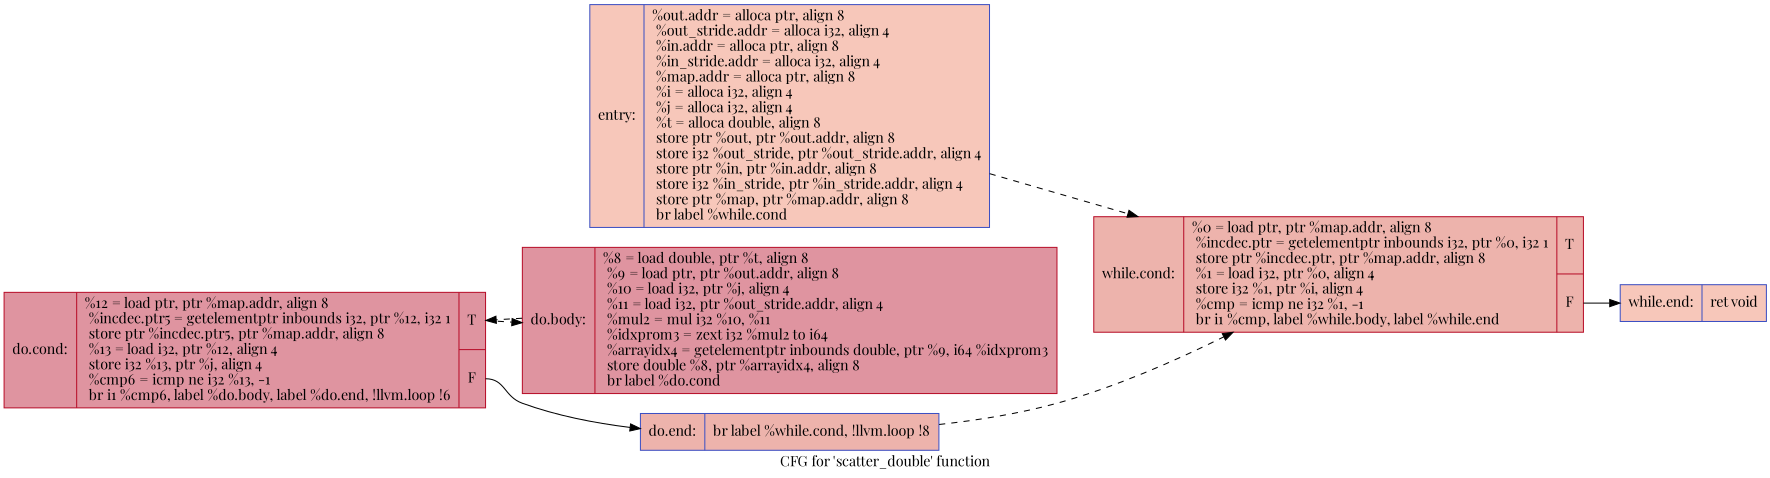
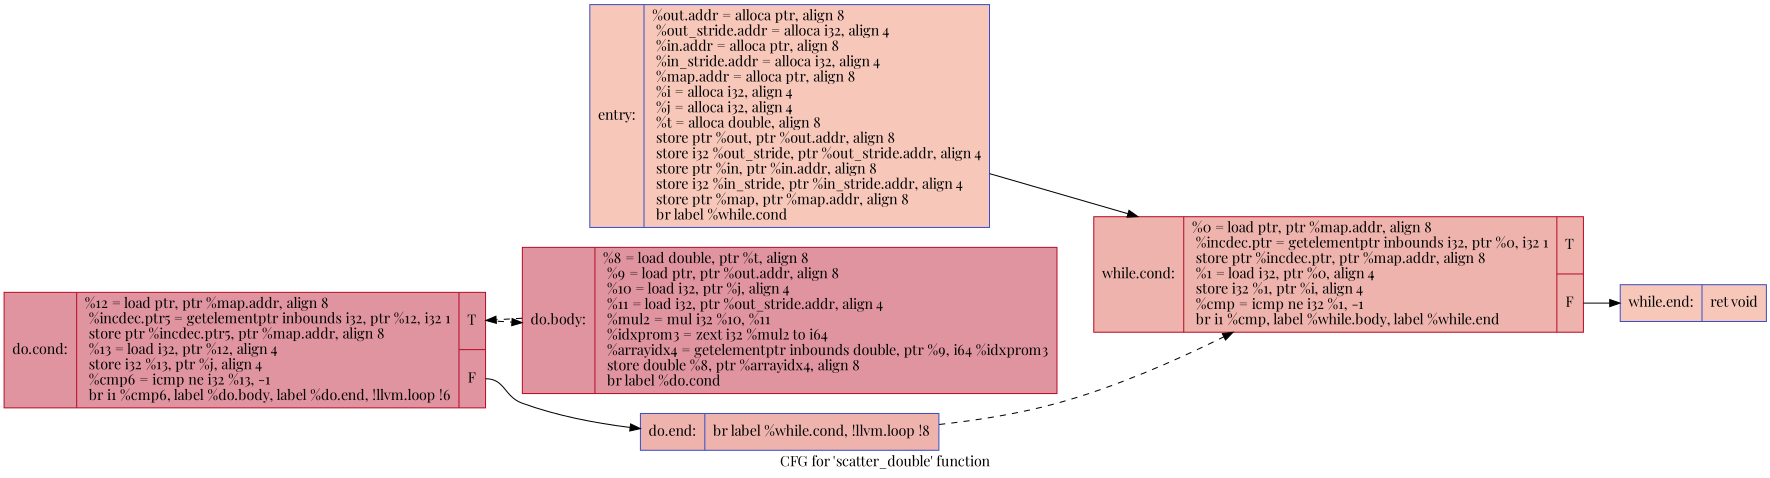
(1059, 194) -> (1059, 194)
